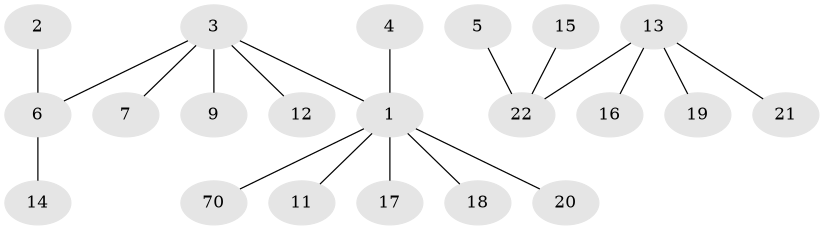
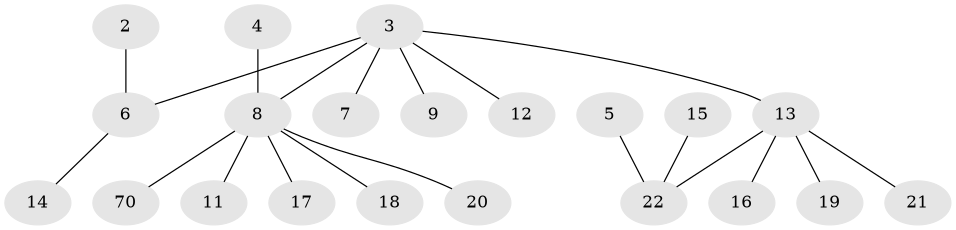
none -> (594, 56)
(390, 115) -> (258, 115)
